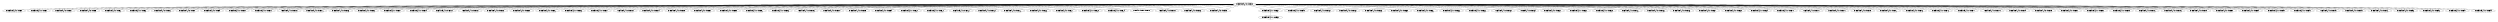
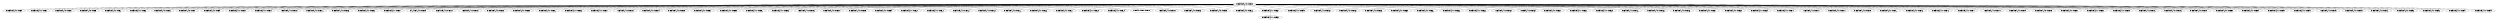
(418, 11) -> (418, 11)
none -> (1245, 11)
